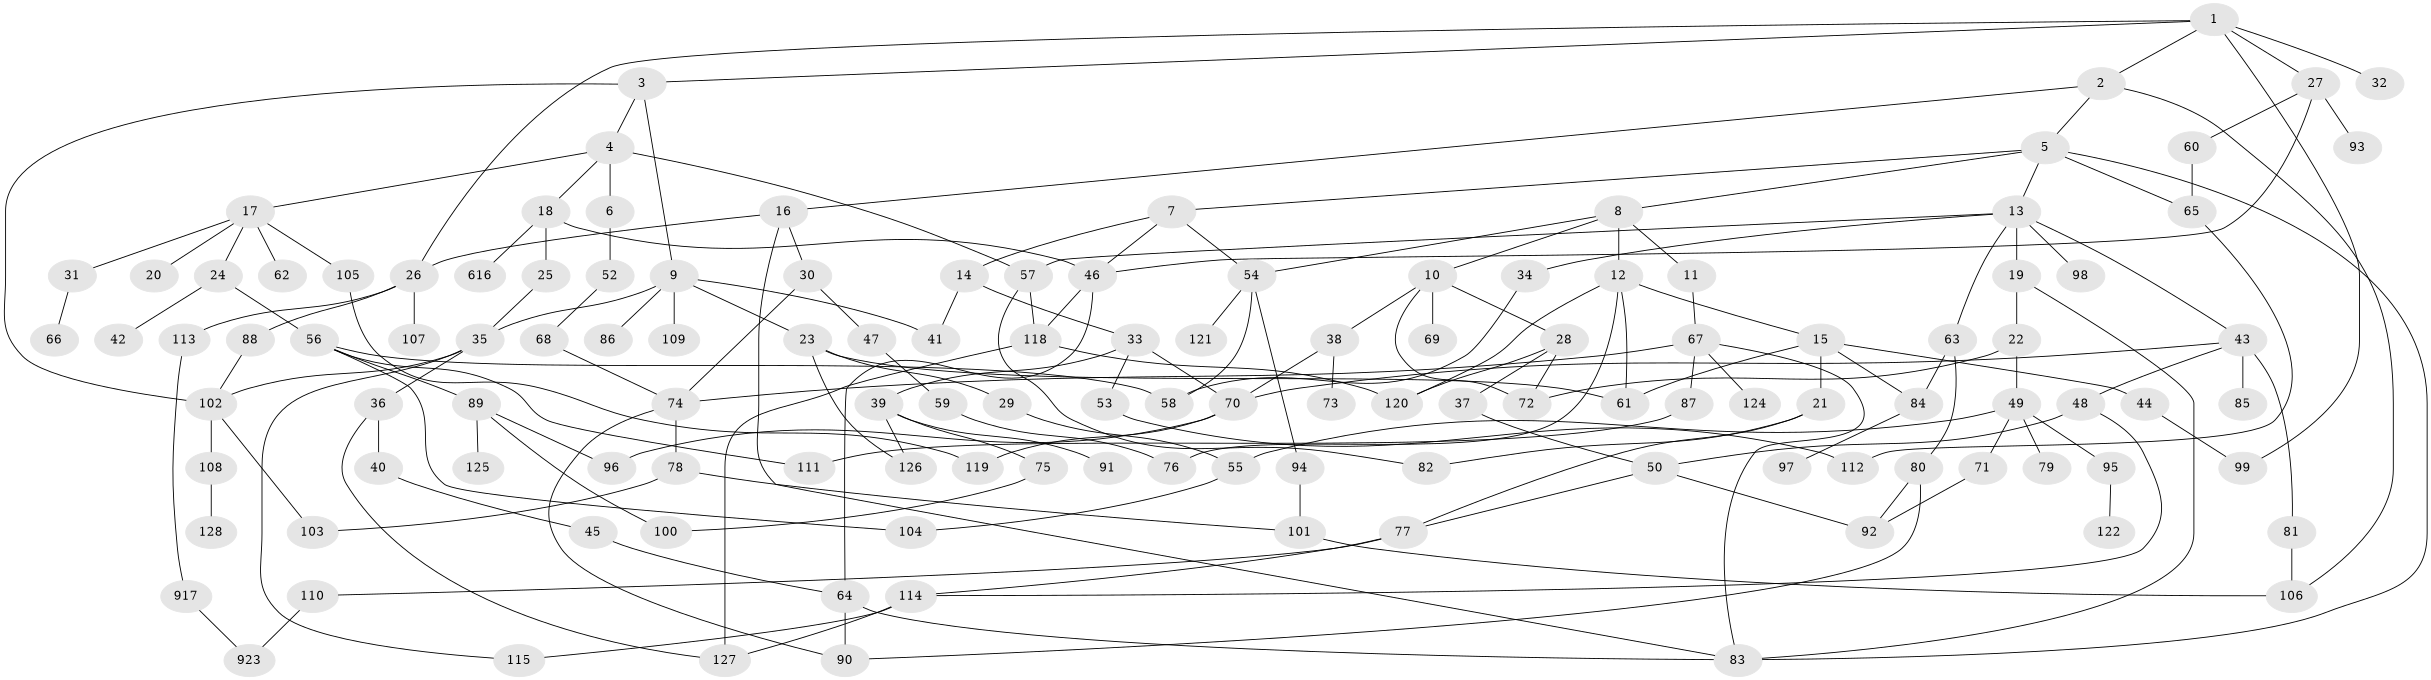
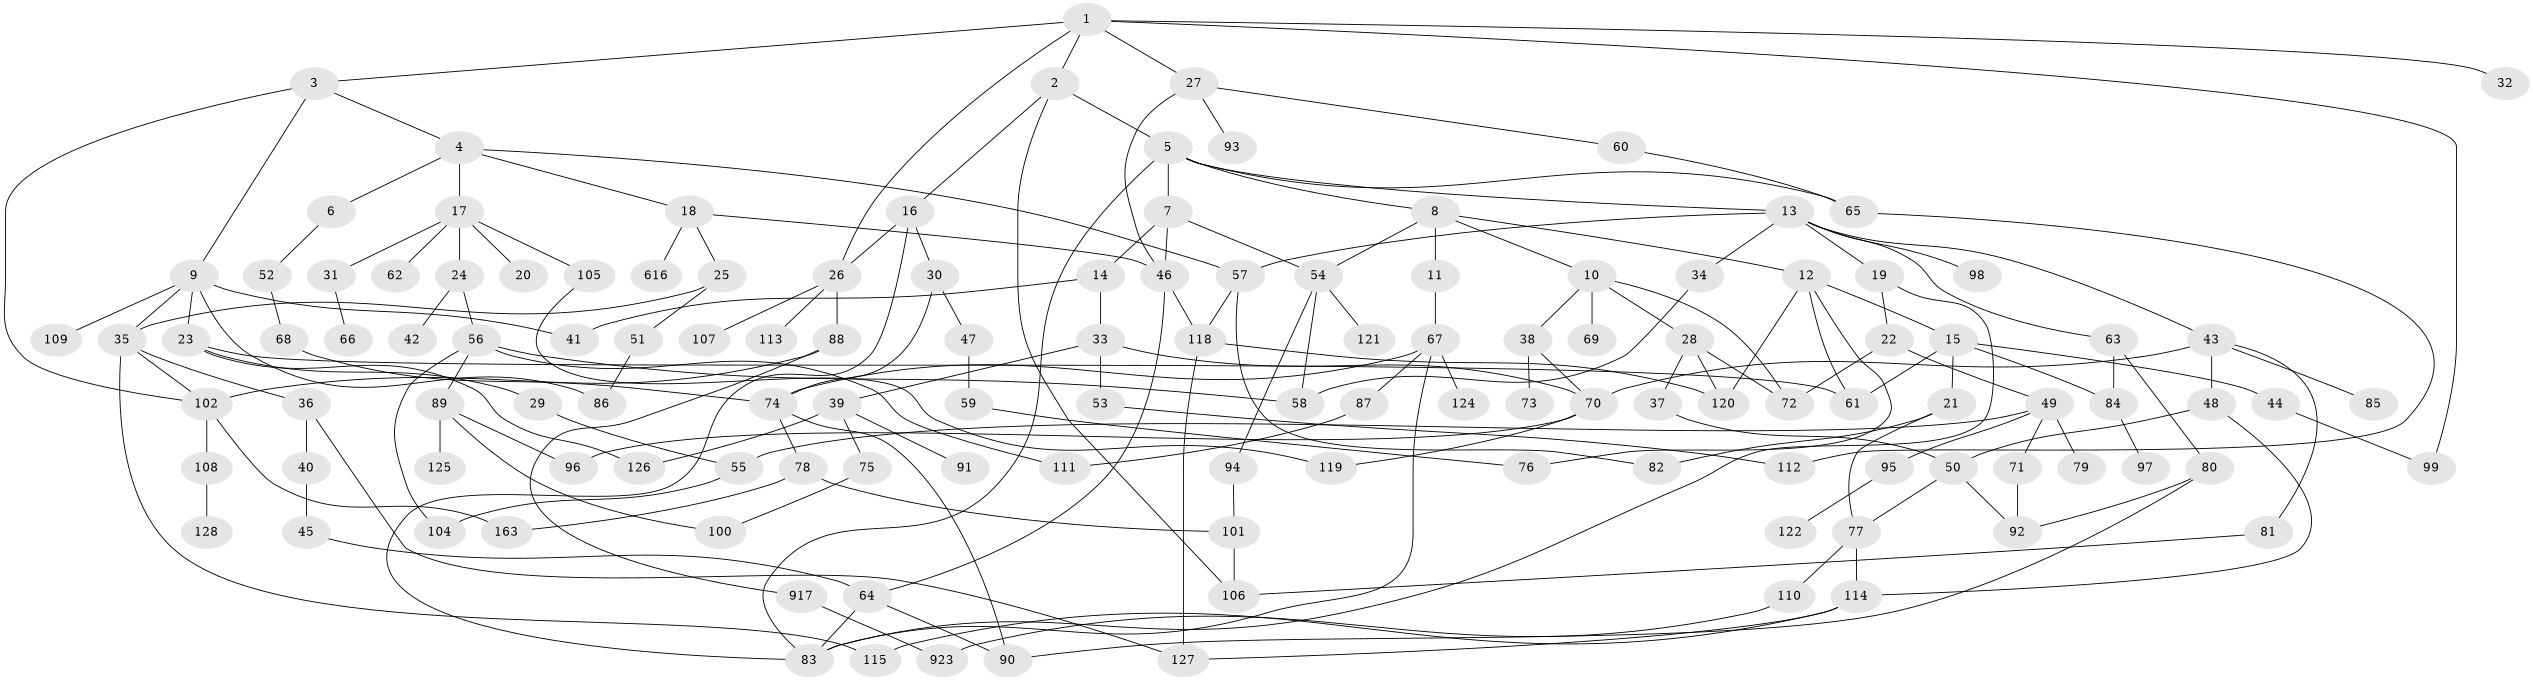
none -> (639, 340)
(173, 468) -> (539, 460)
(313, 532) -> (507, 532)
